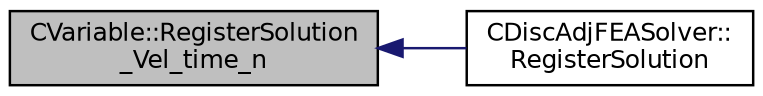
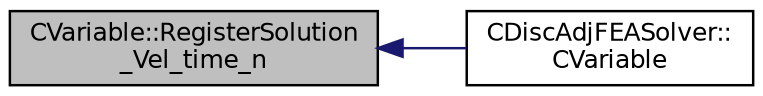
(610, 48) -> (610, 48)
